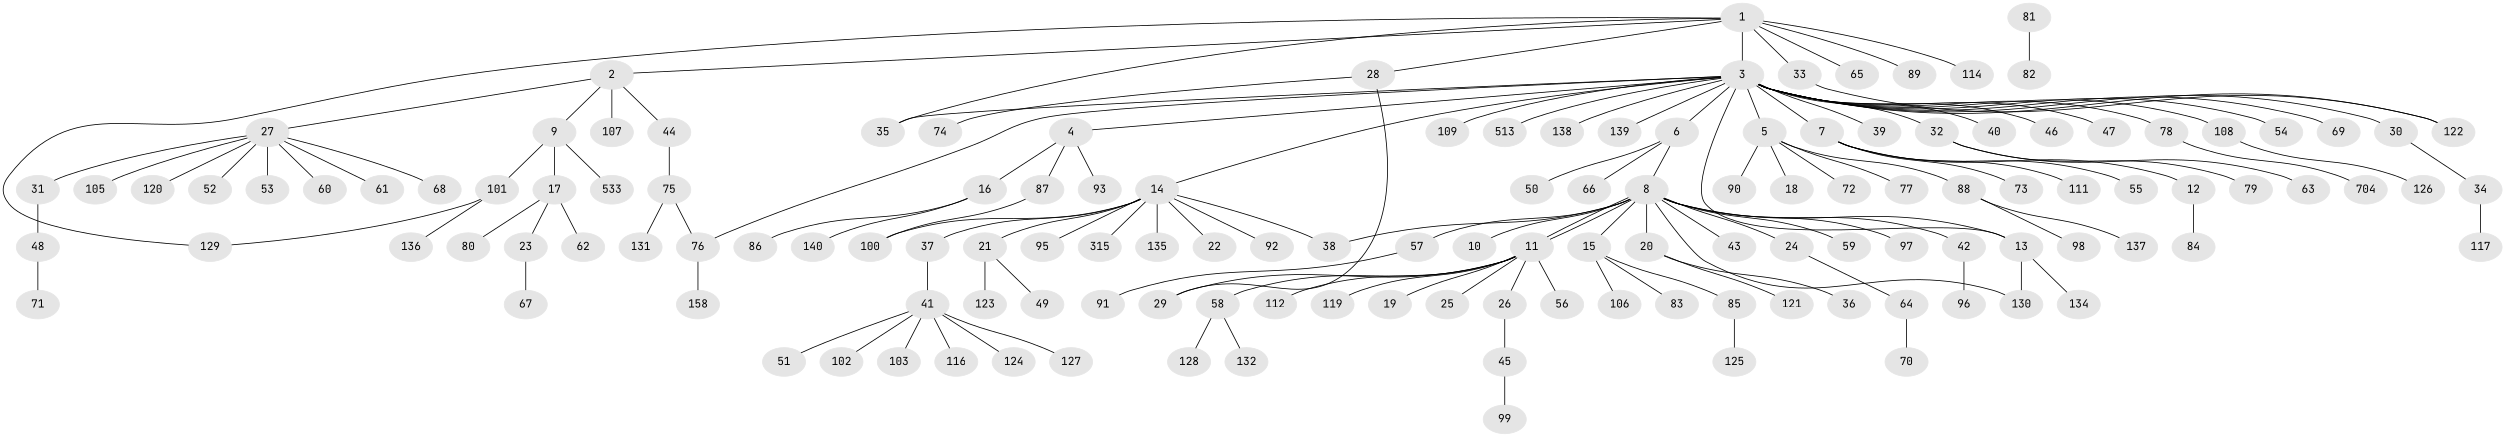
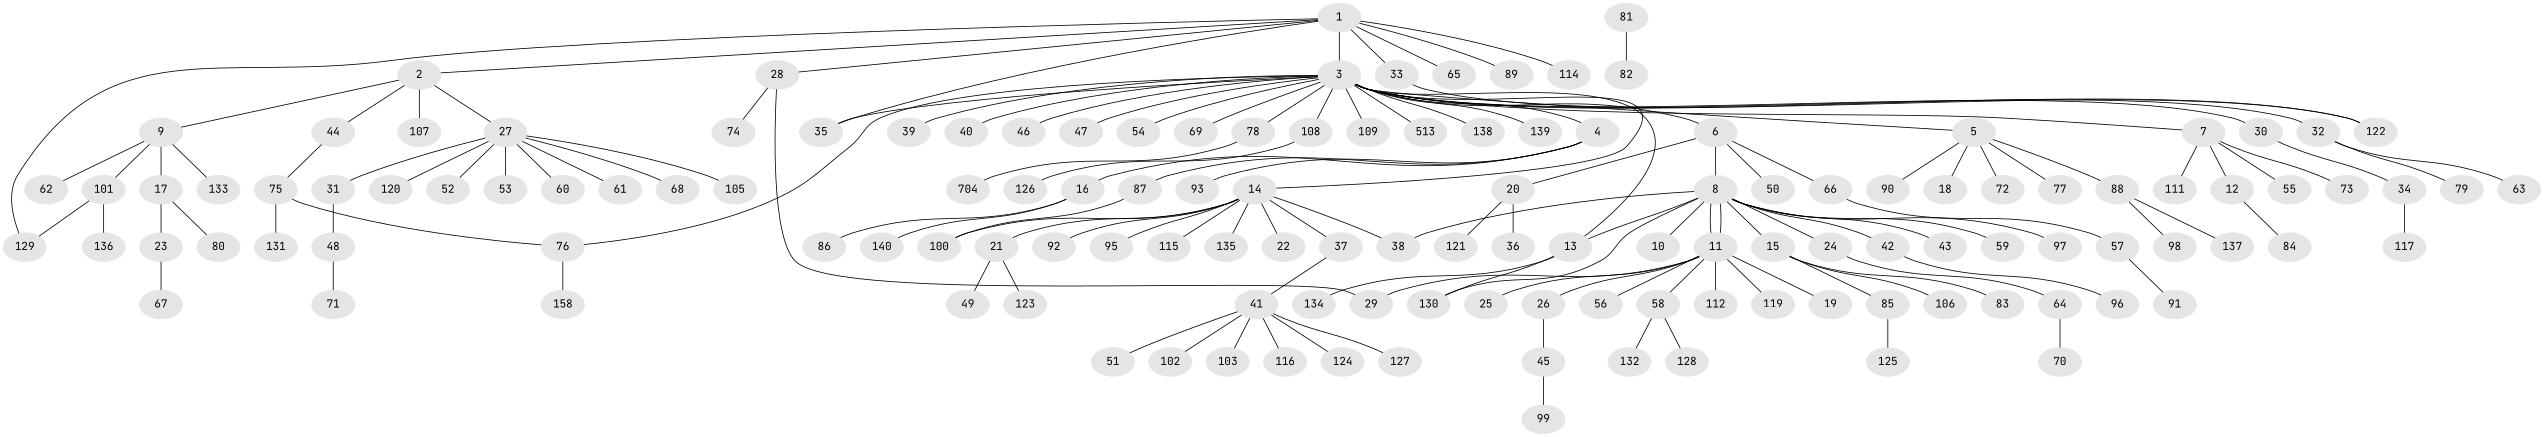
(612, 190) -> (218, 190)
(569, 218) -> (104, 161)
(1532, 218) -> (1993, 219)
(1647, 219) -> (1614, 161)
(1100, 247) -> (1169, 247)
